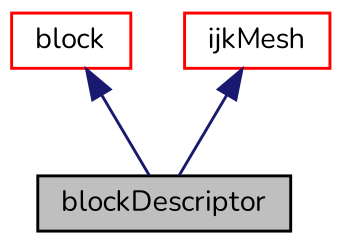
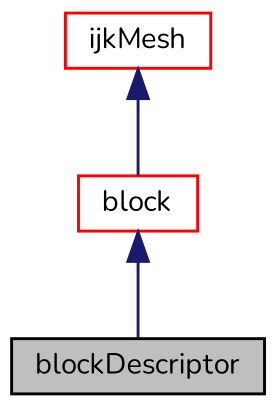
(203, 135) -> (138, 137)
